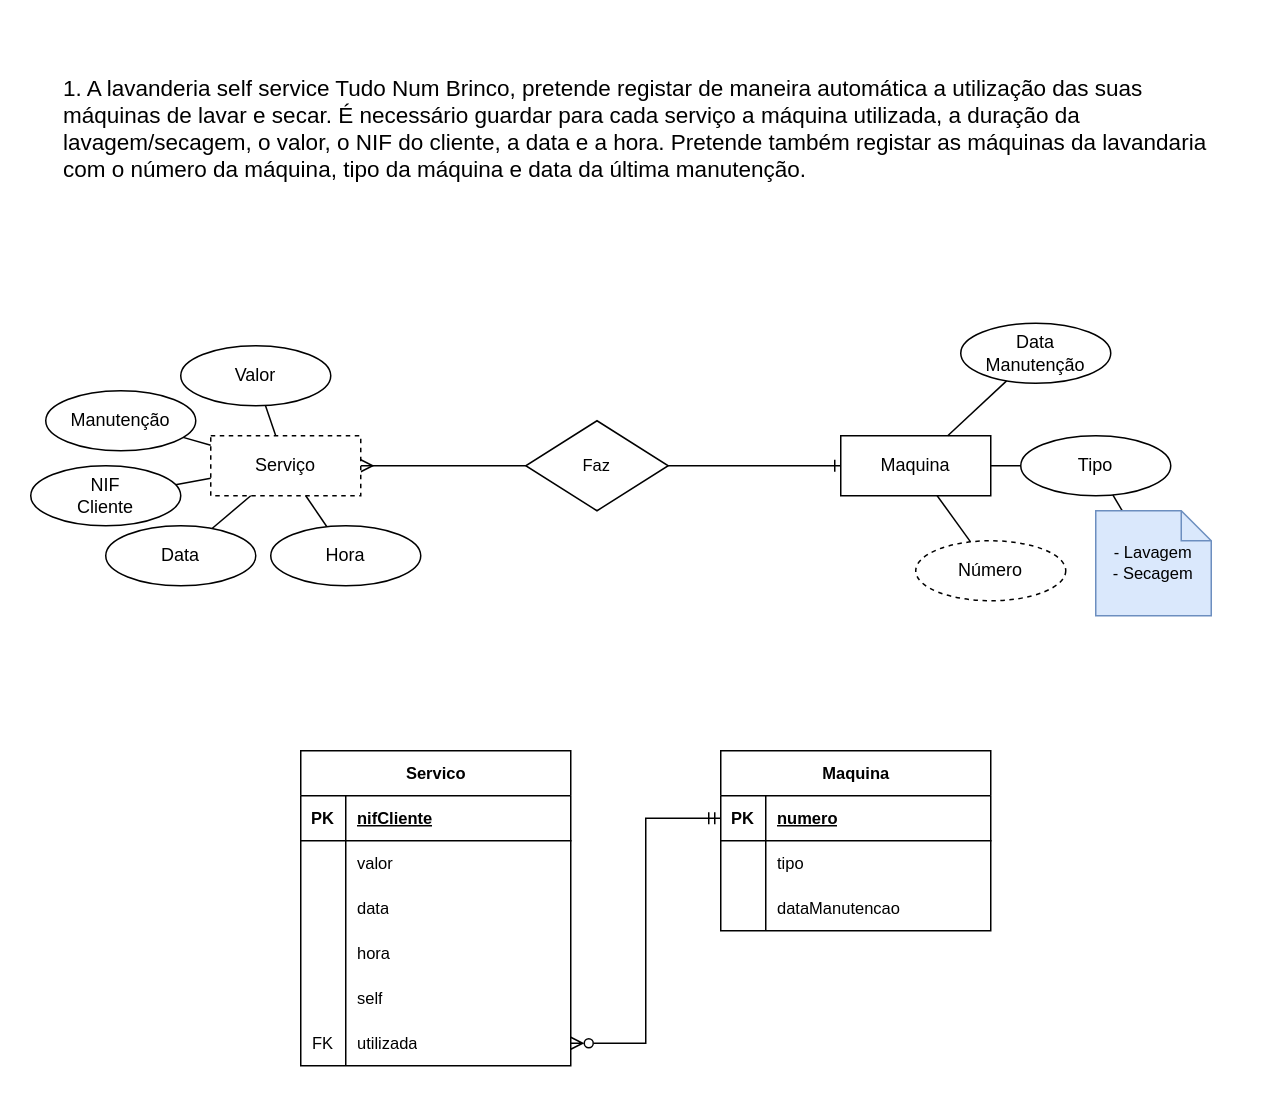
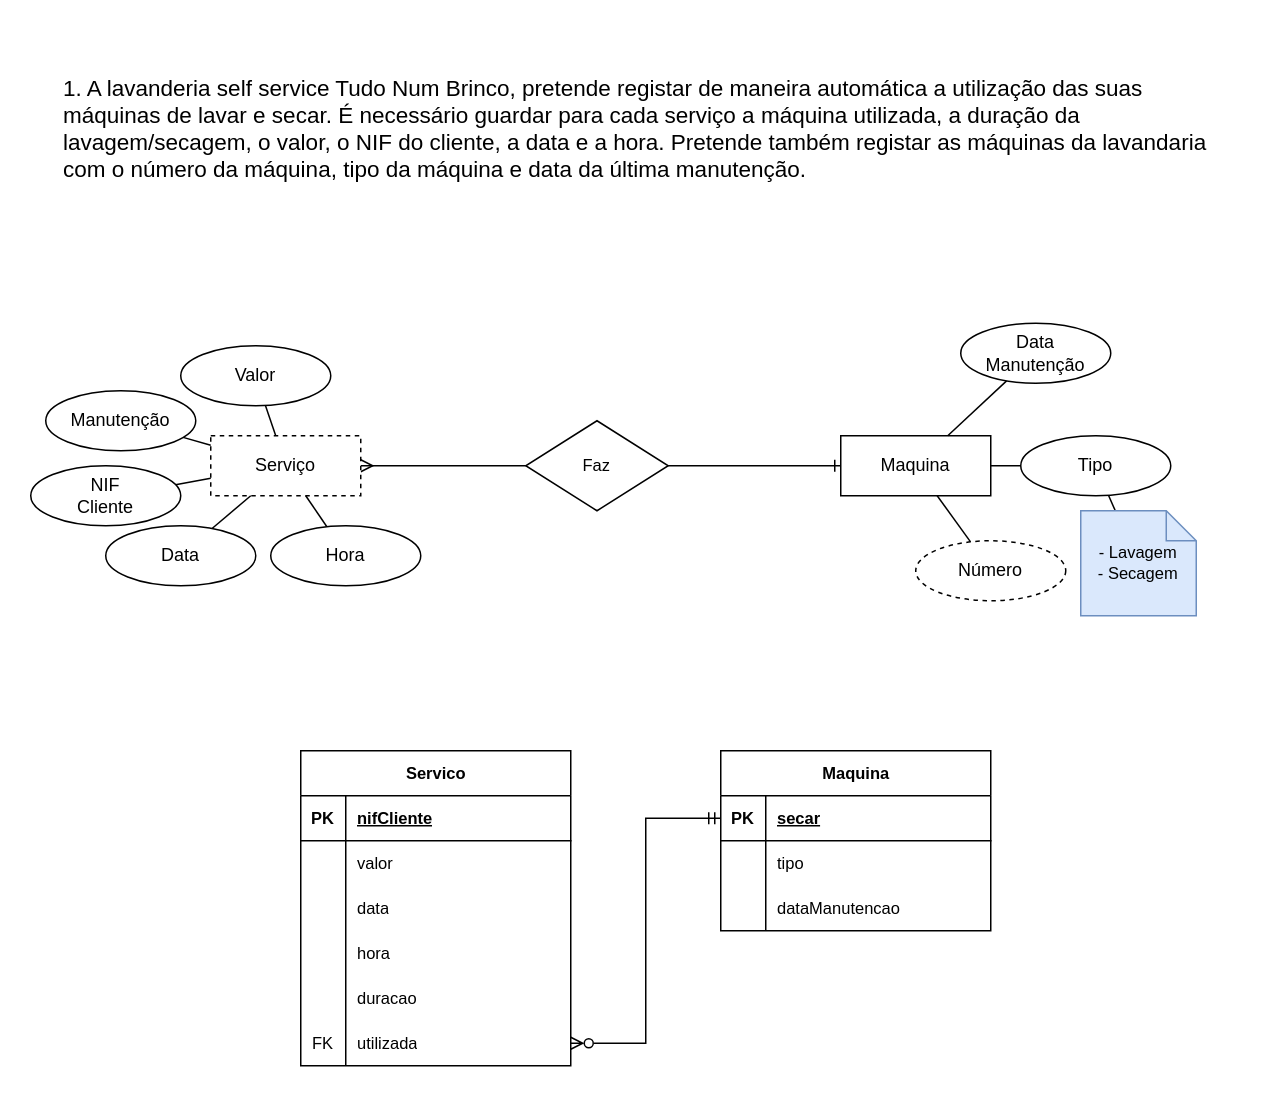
(1154, 563) -> (1139, 563)
(805, 818) -> (801, 818)
(374, 998) -> (390, 998)
